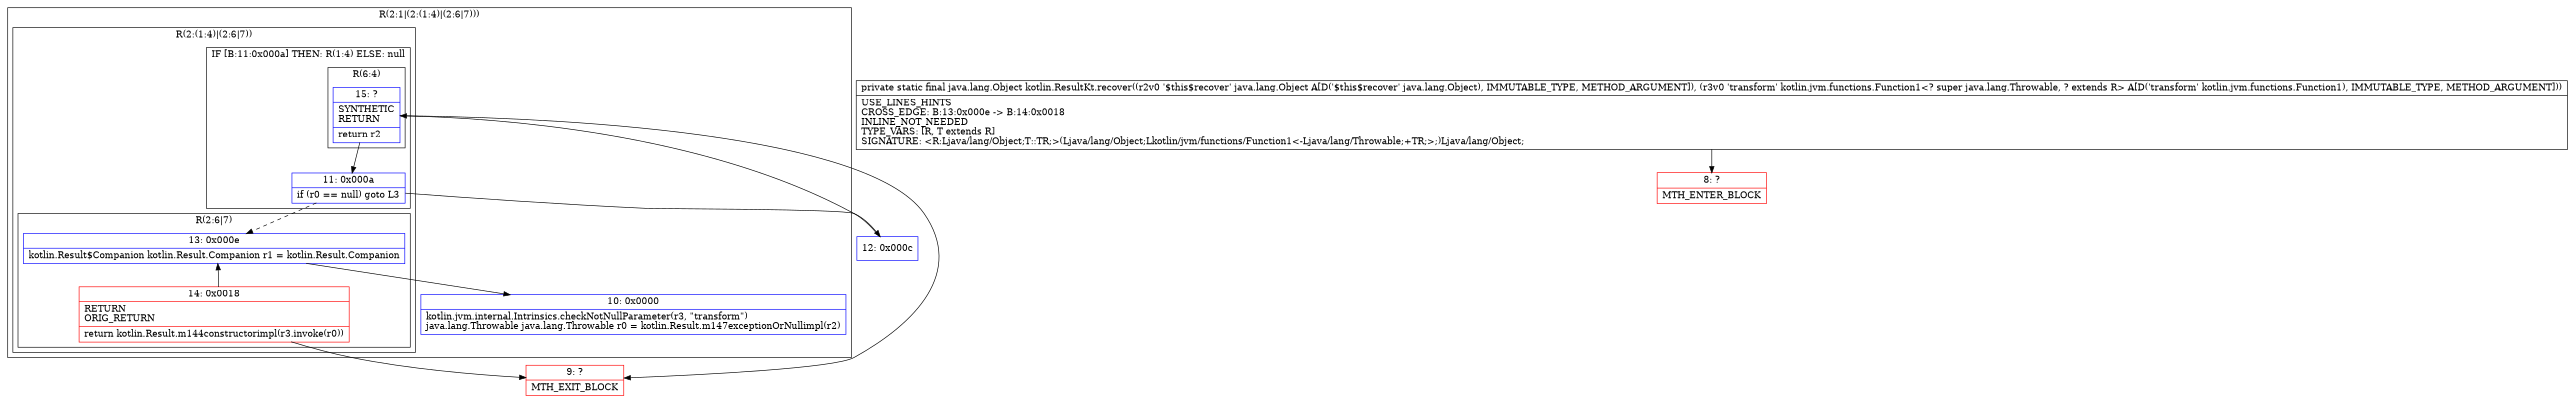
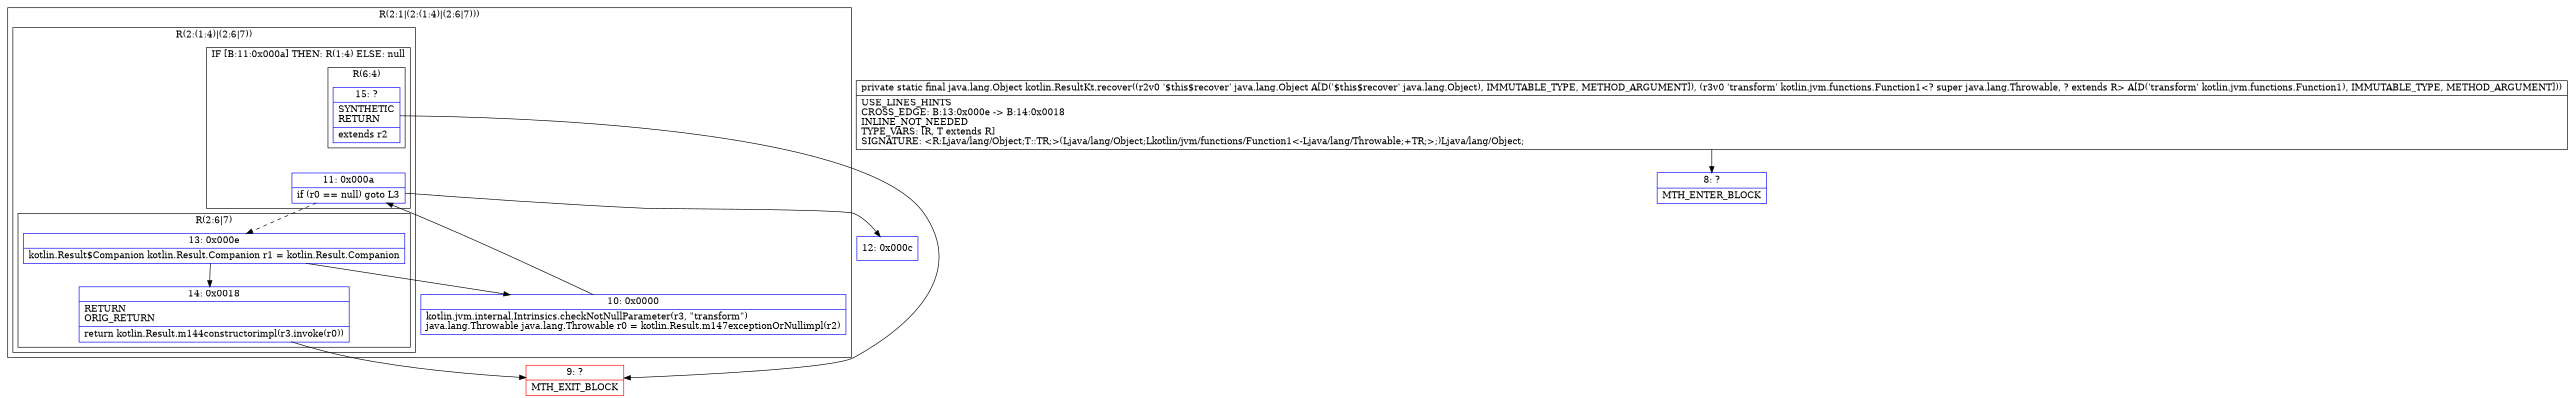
(360, 135) -> (363, 135)
(653, 144) -> none
(357, 155) -> (494, 249)
(1712, 188) -> (1712, 188)
(218, 279) -> (210, 272)
(214, 314) -> (214, 314)
